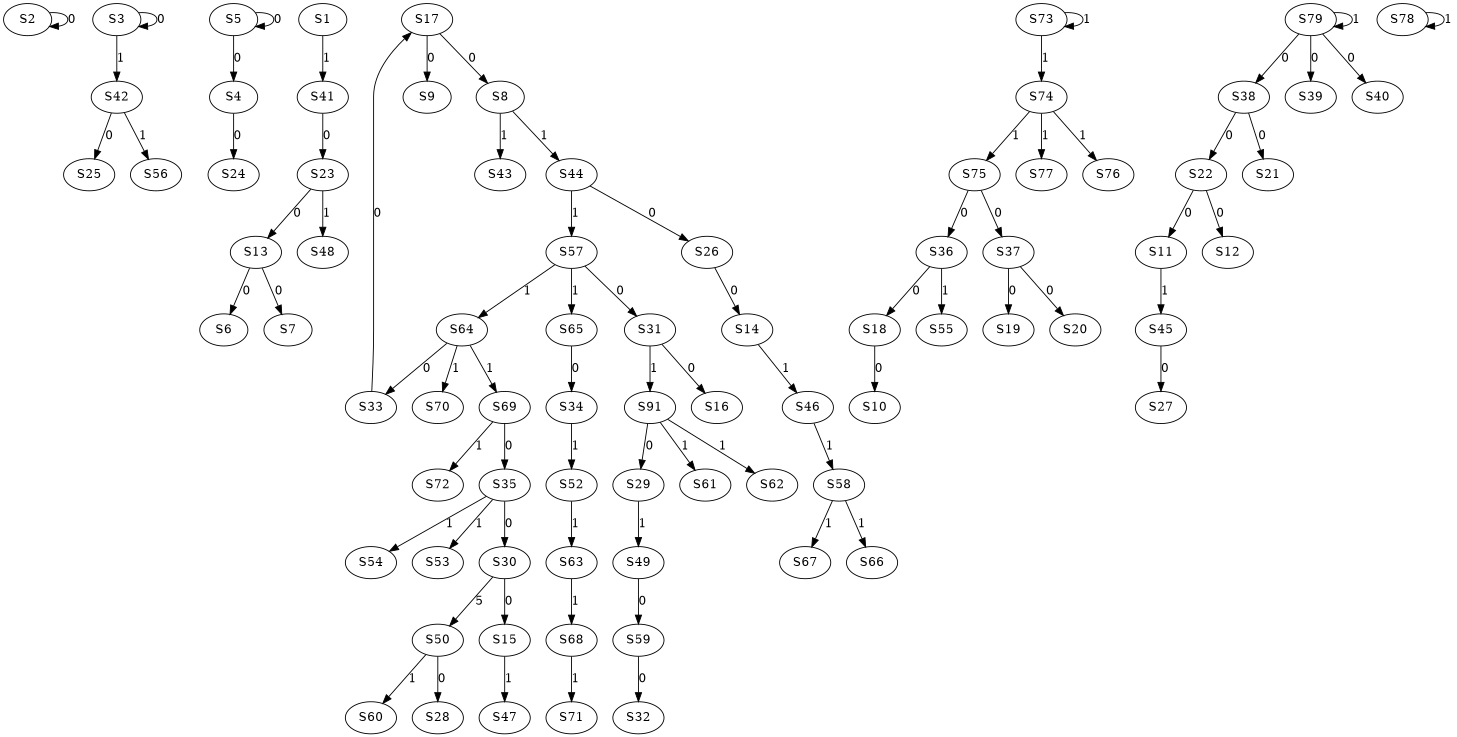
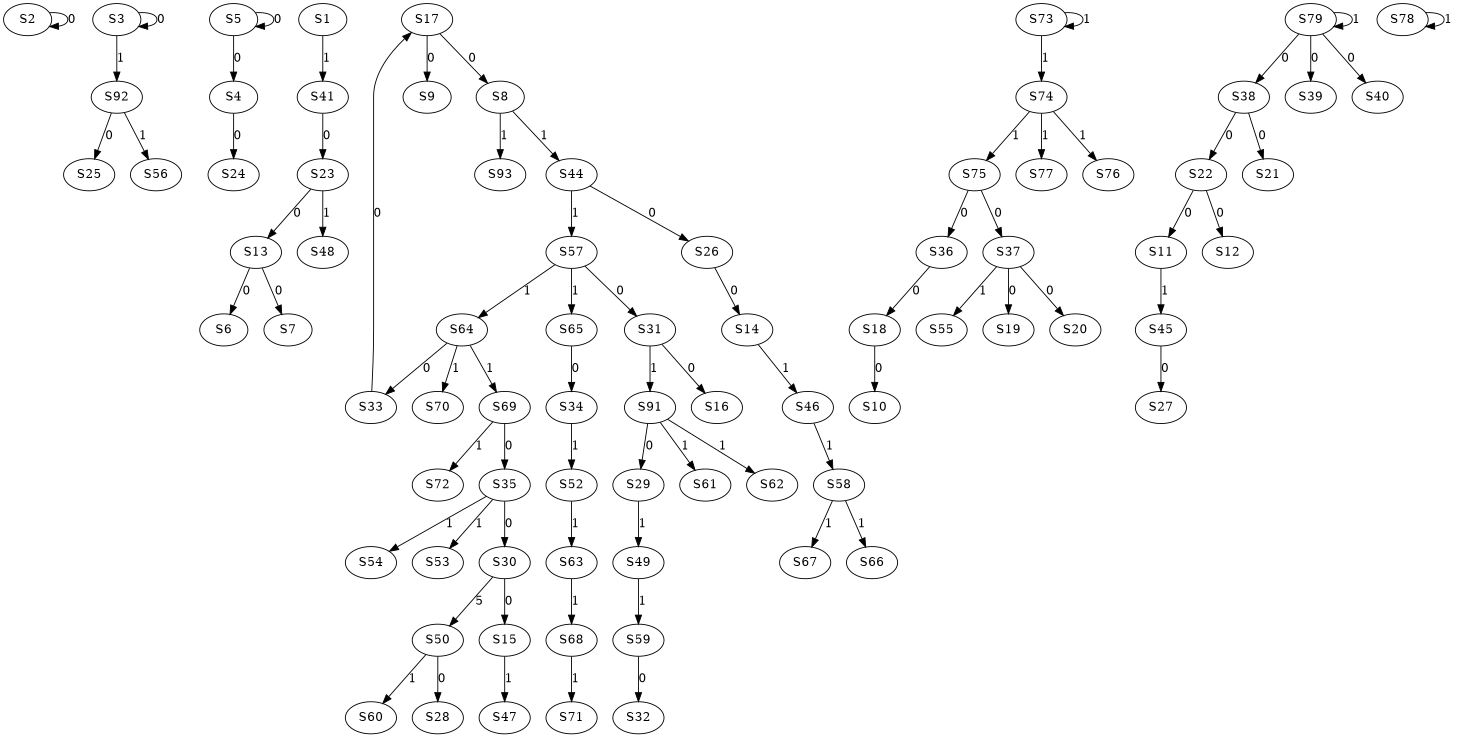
(117, 97) -> (117, 97)
(500, 175) -> (500, 175)
(942, 287) -> (978, 288)
(643, 601) -> (643, 601)
